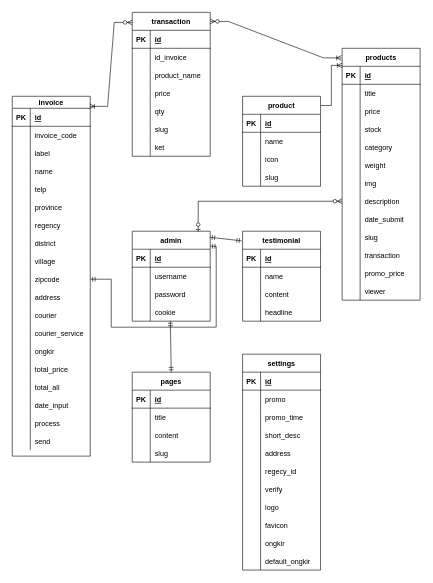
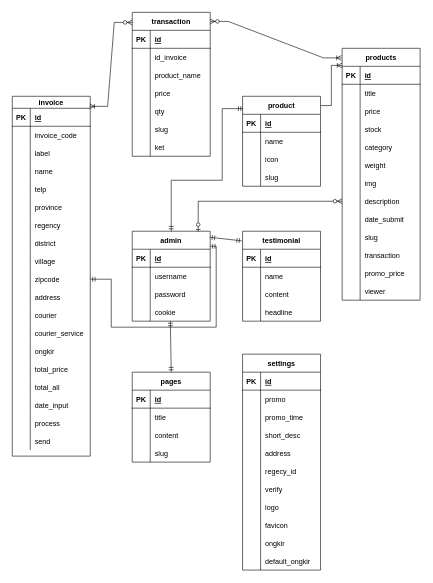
none -> (217, 180)
